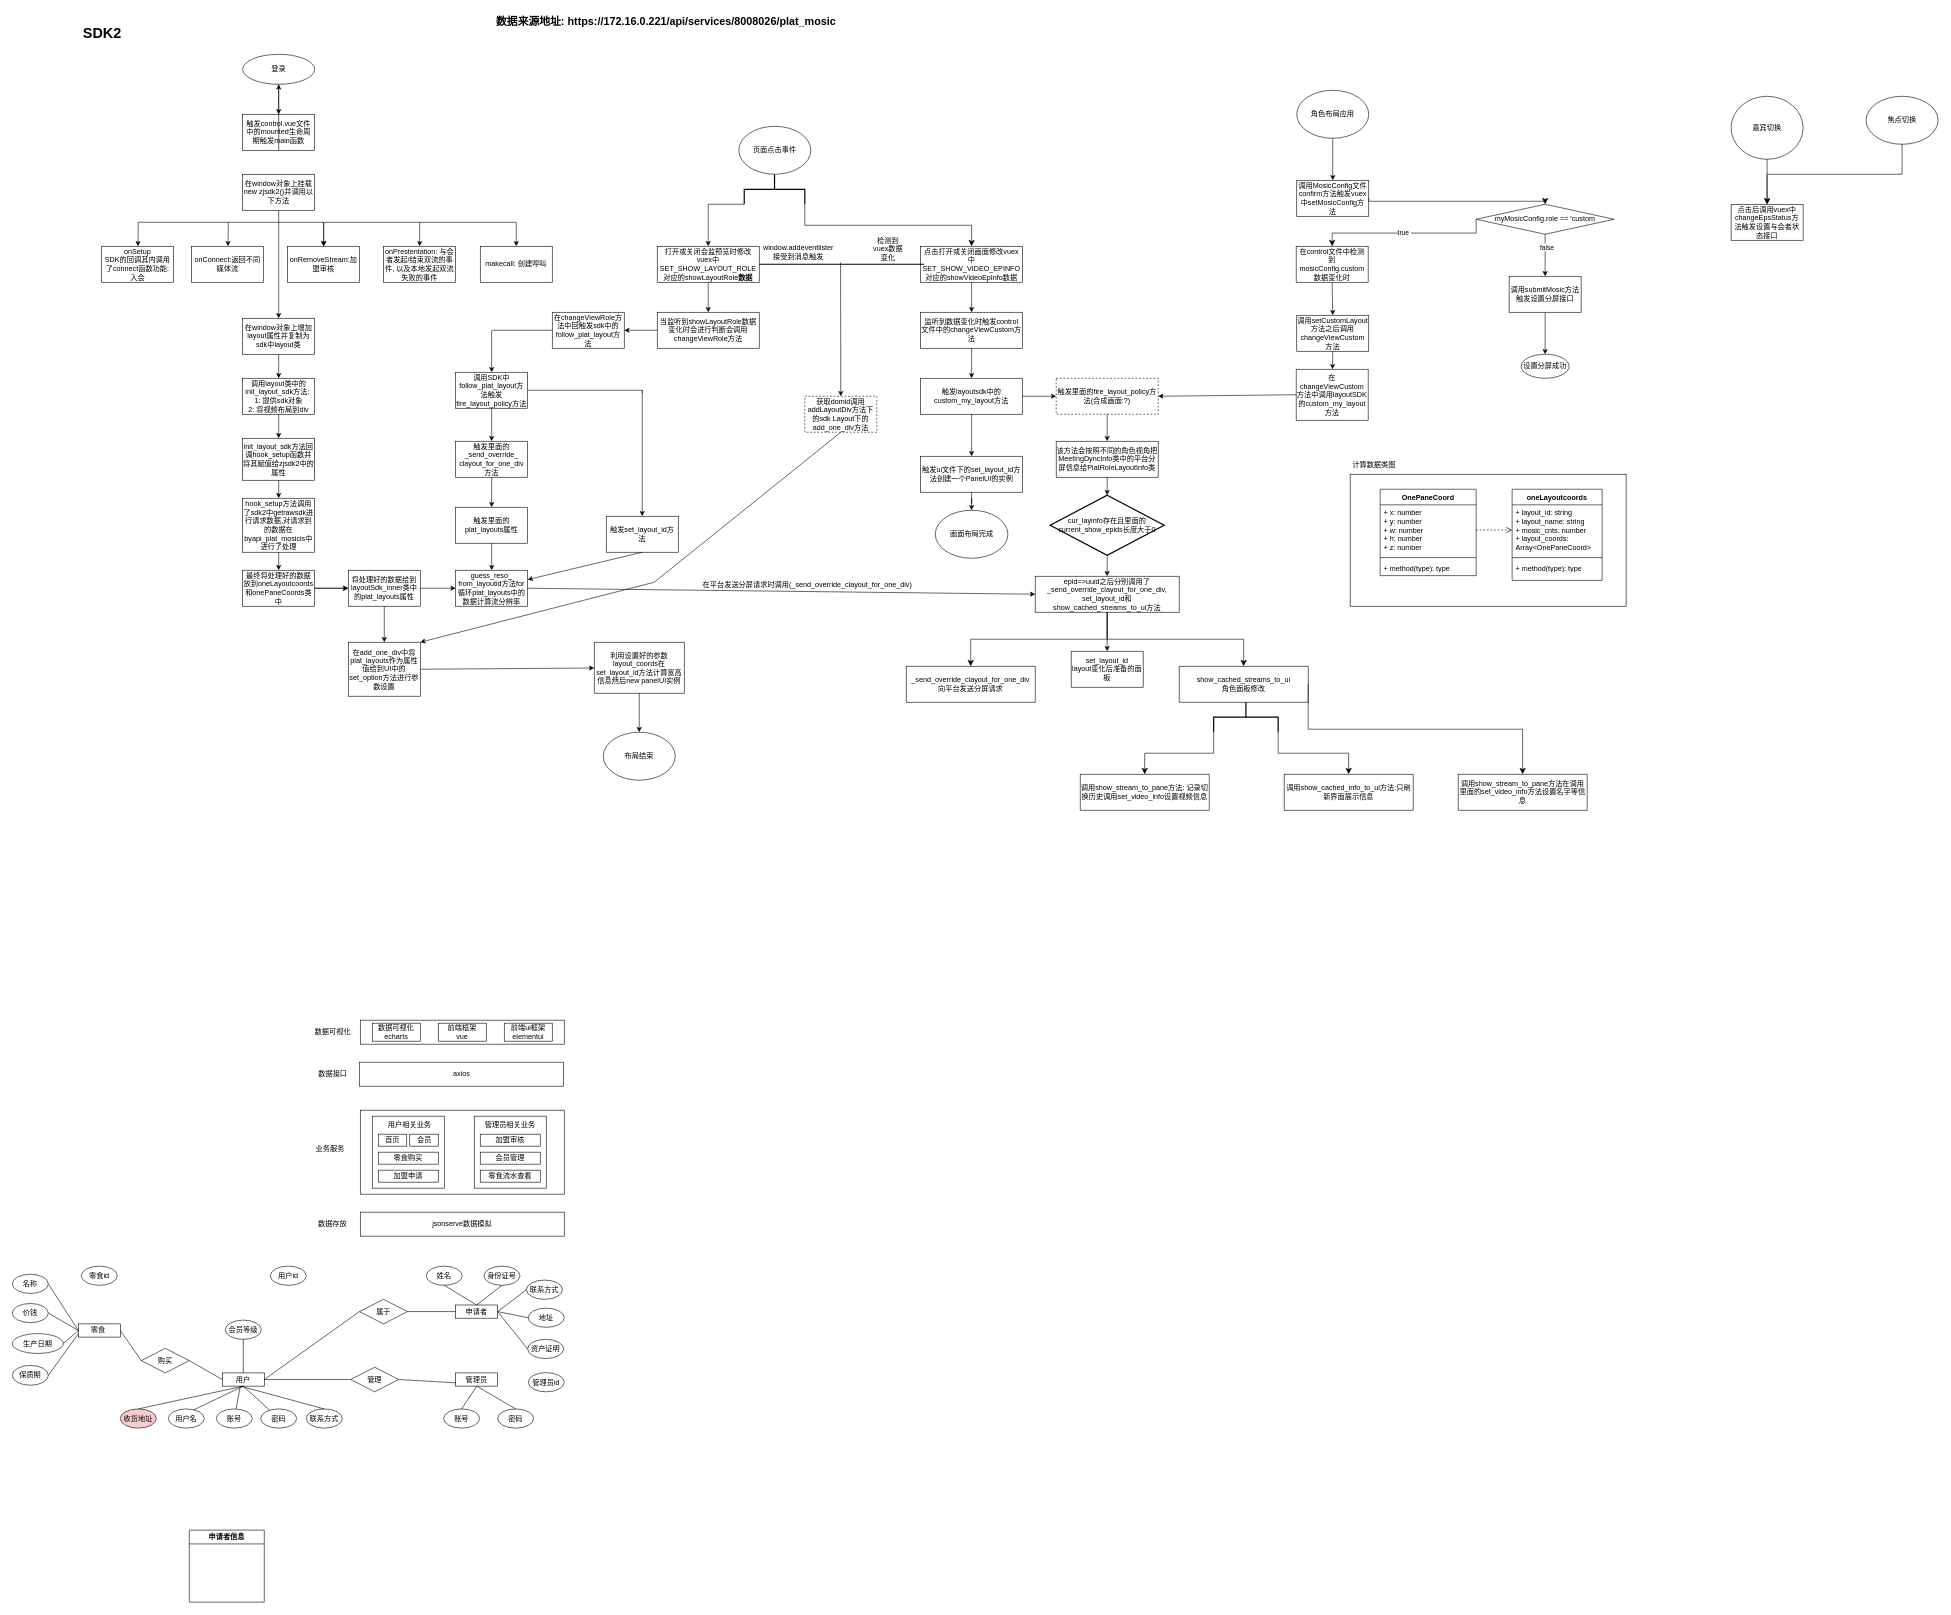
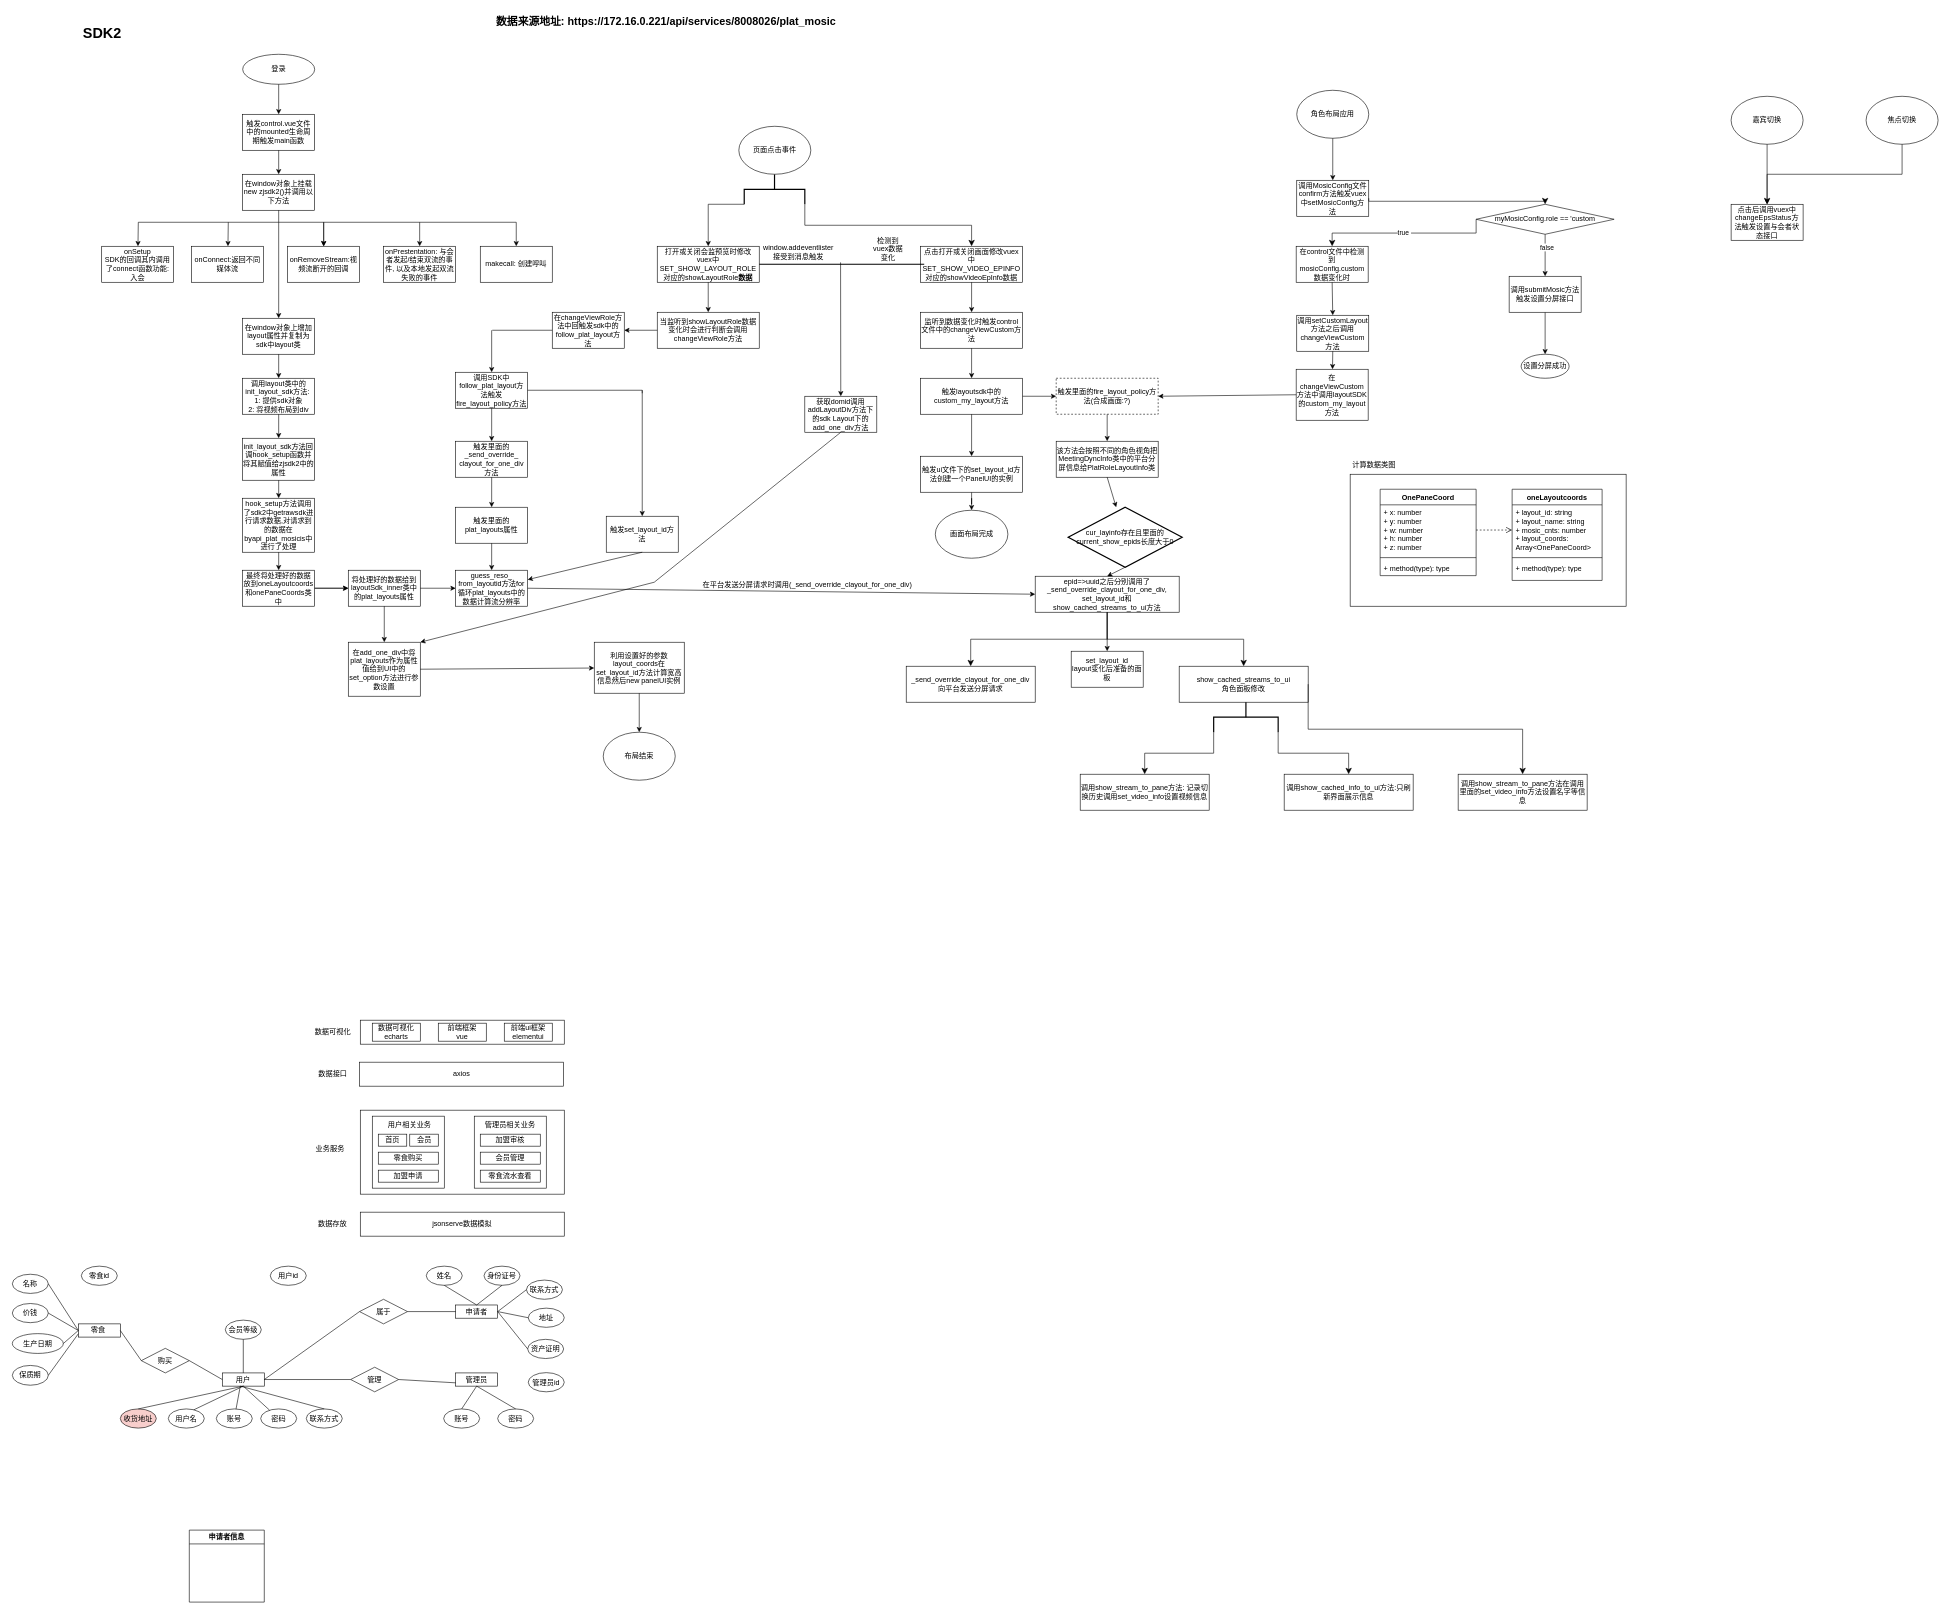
(1767, 128) -> (1767, 120)
(279, 132) -> (279, 168)
(324, 264) -> (324, 264)
(841, 414) -> (841, 414)
(1107, 525) -> (1125, 537)
